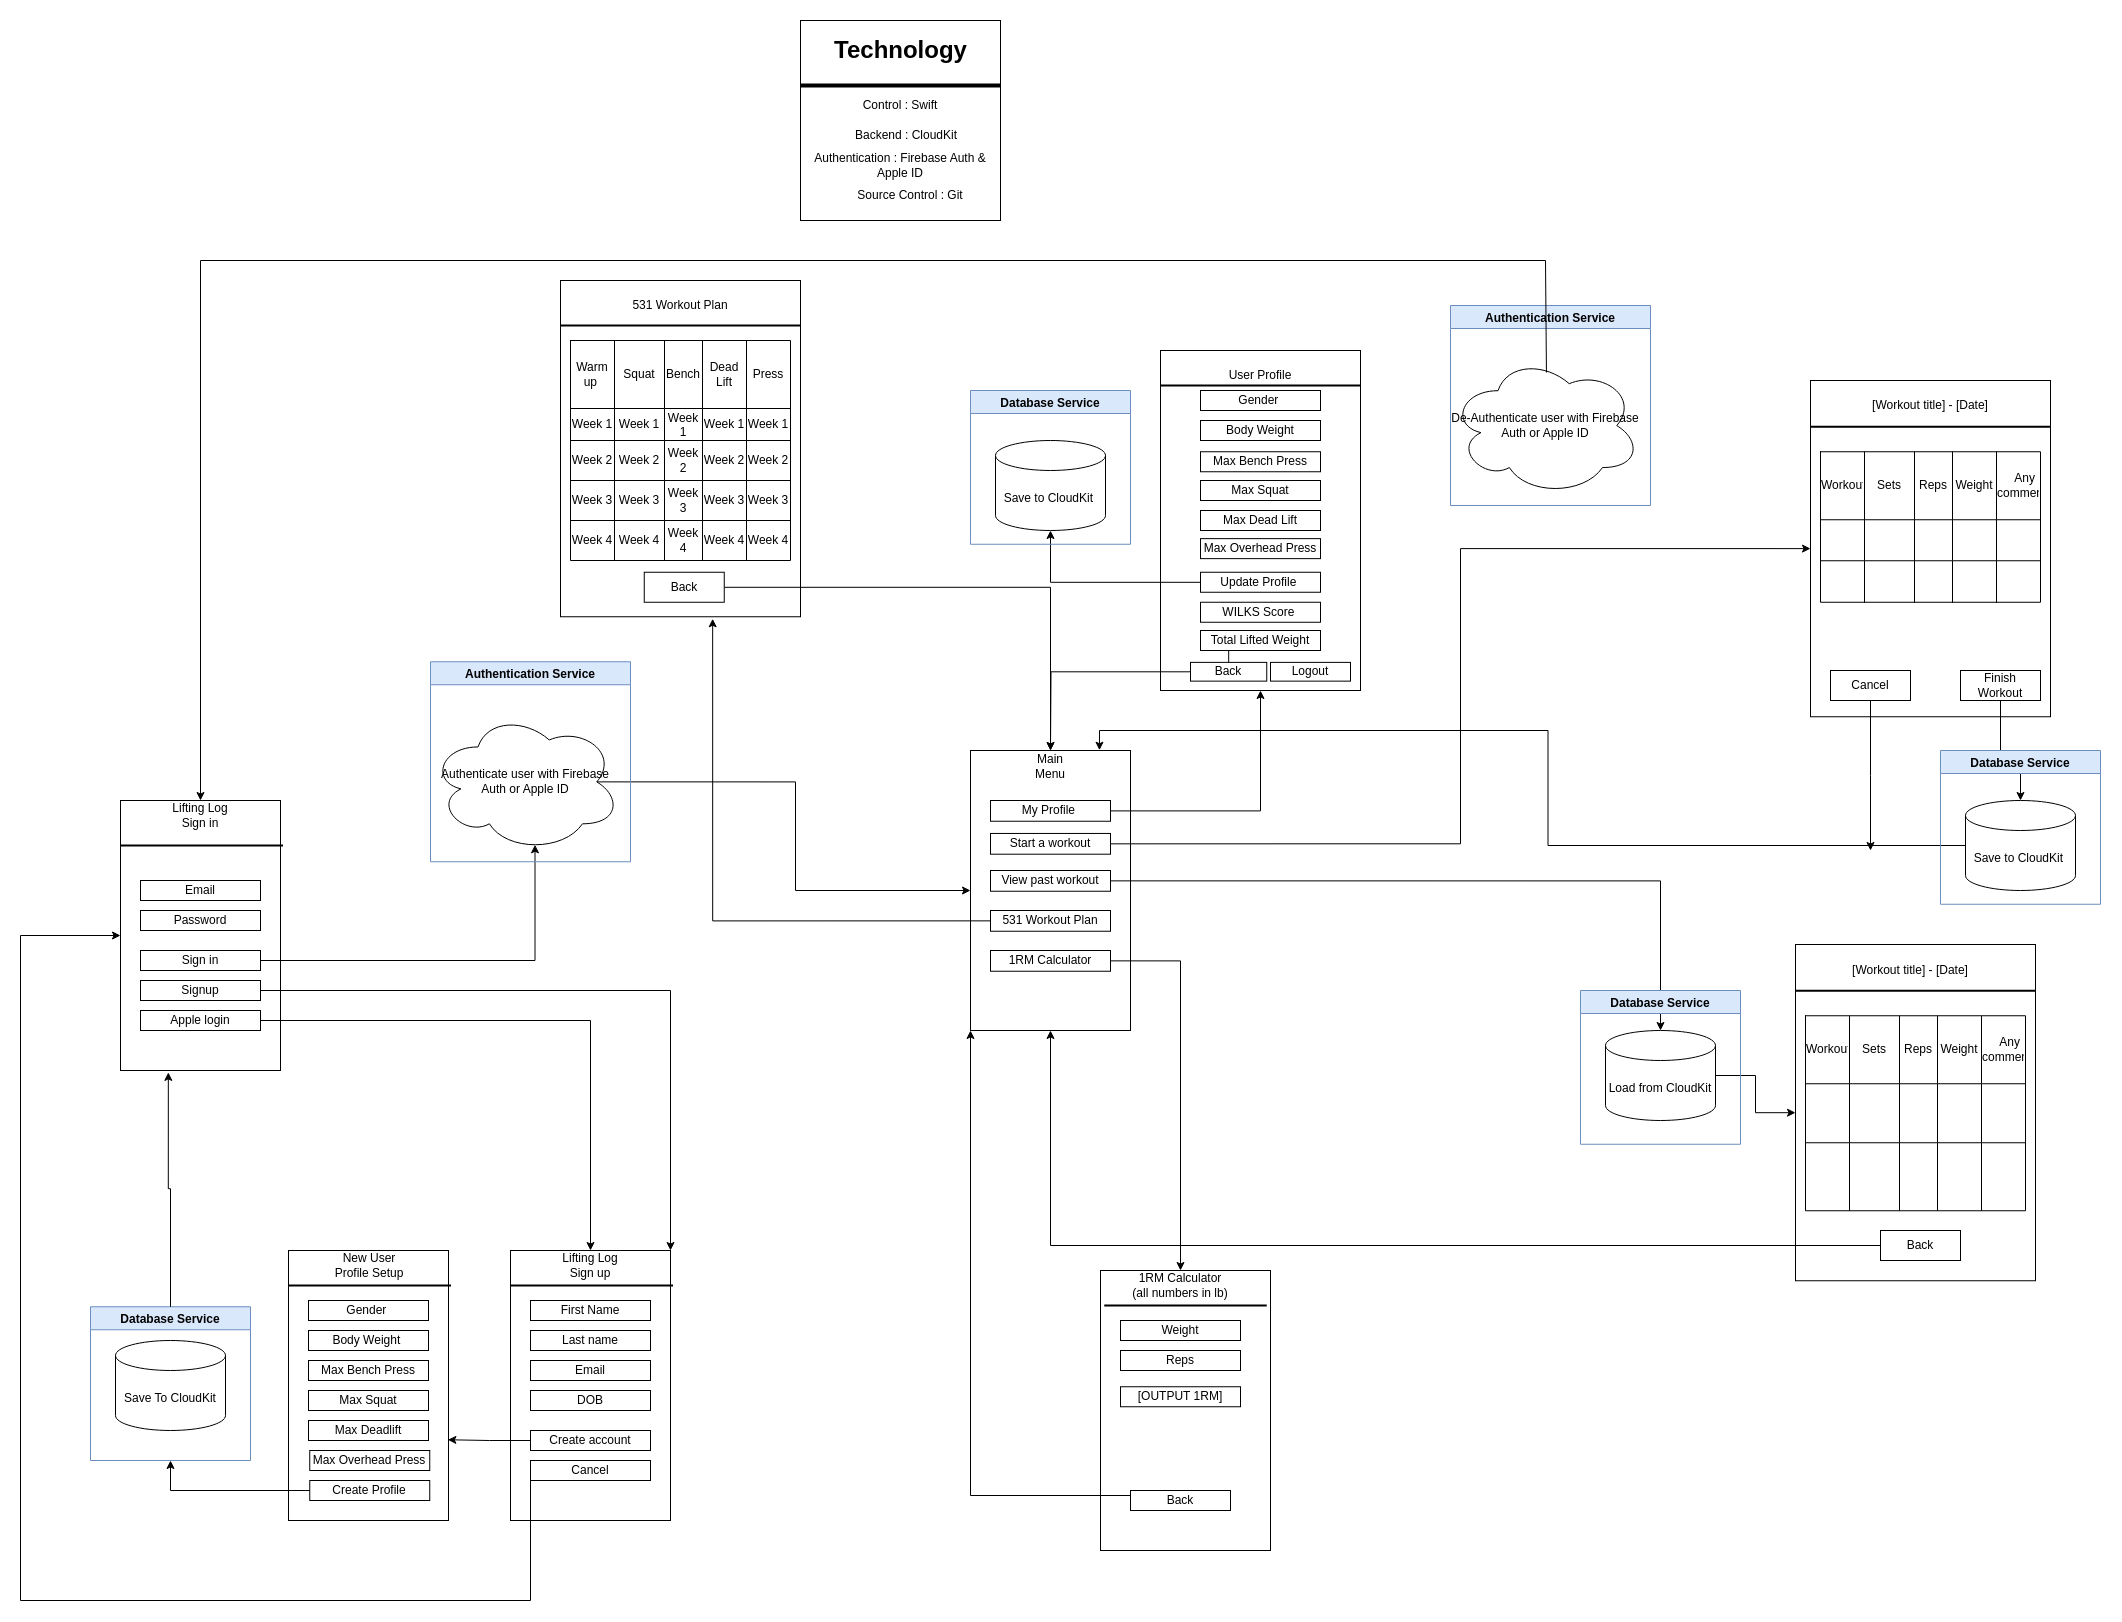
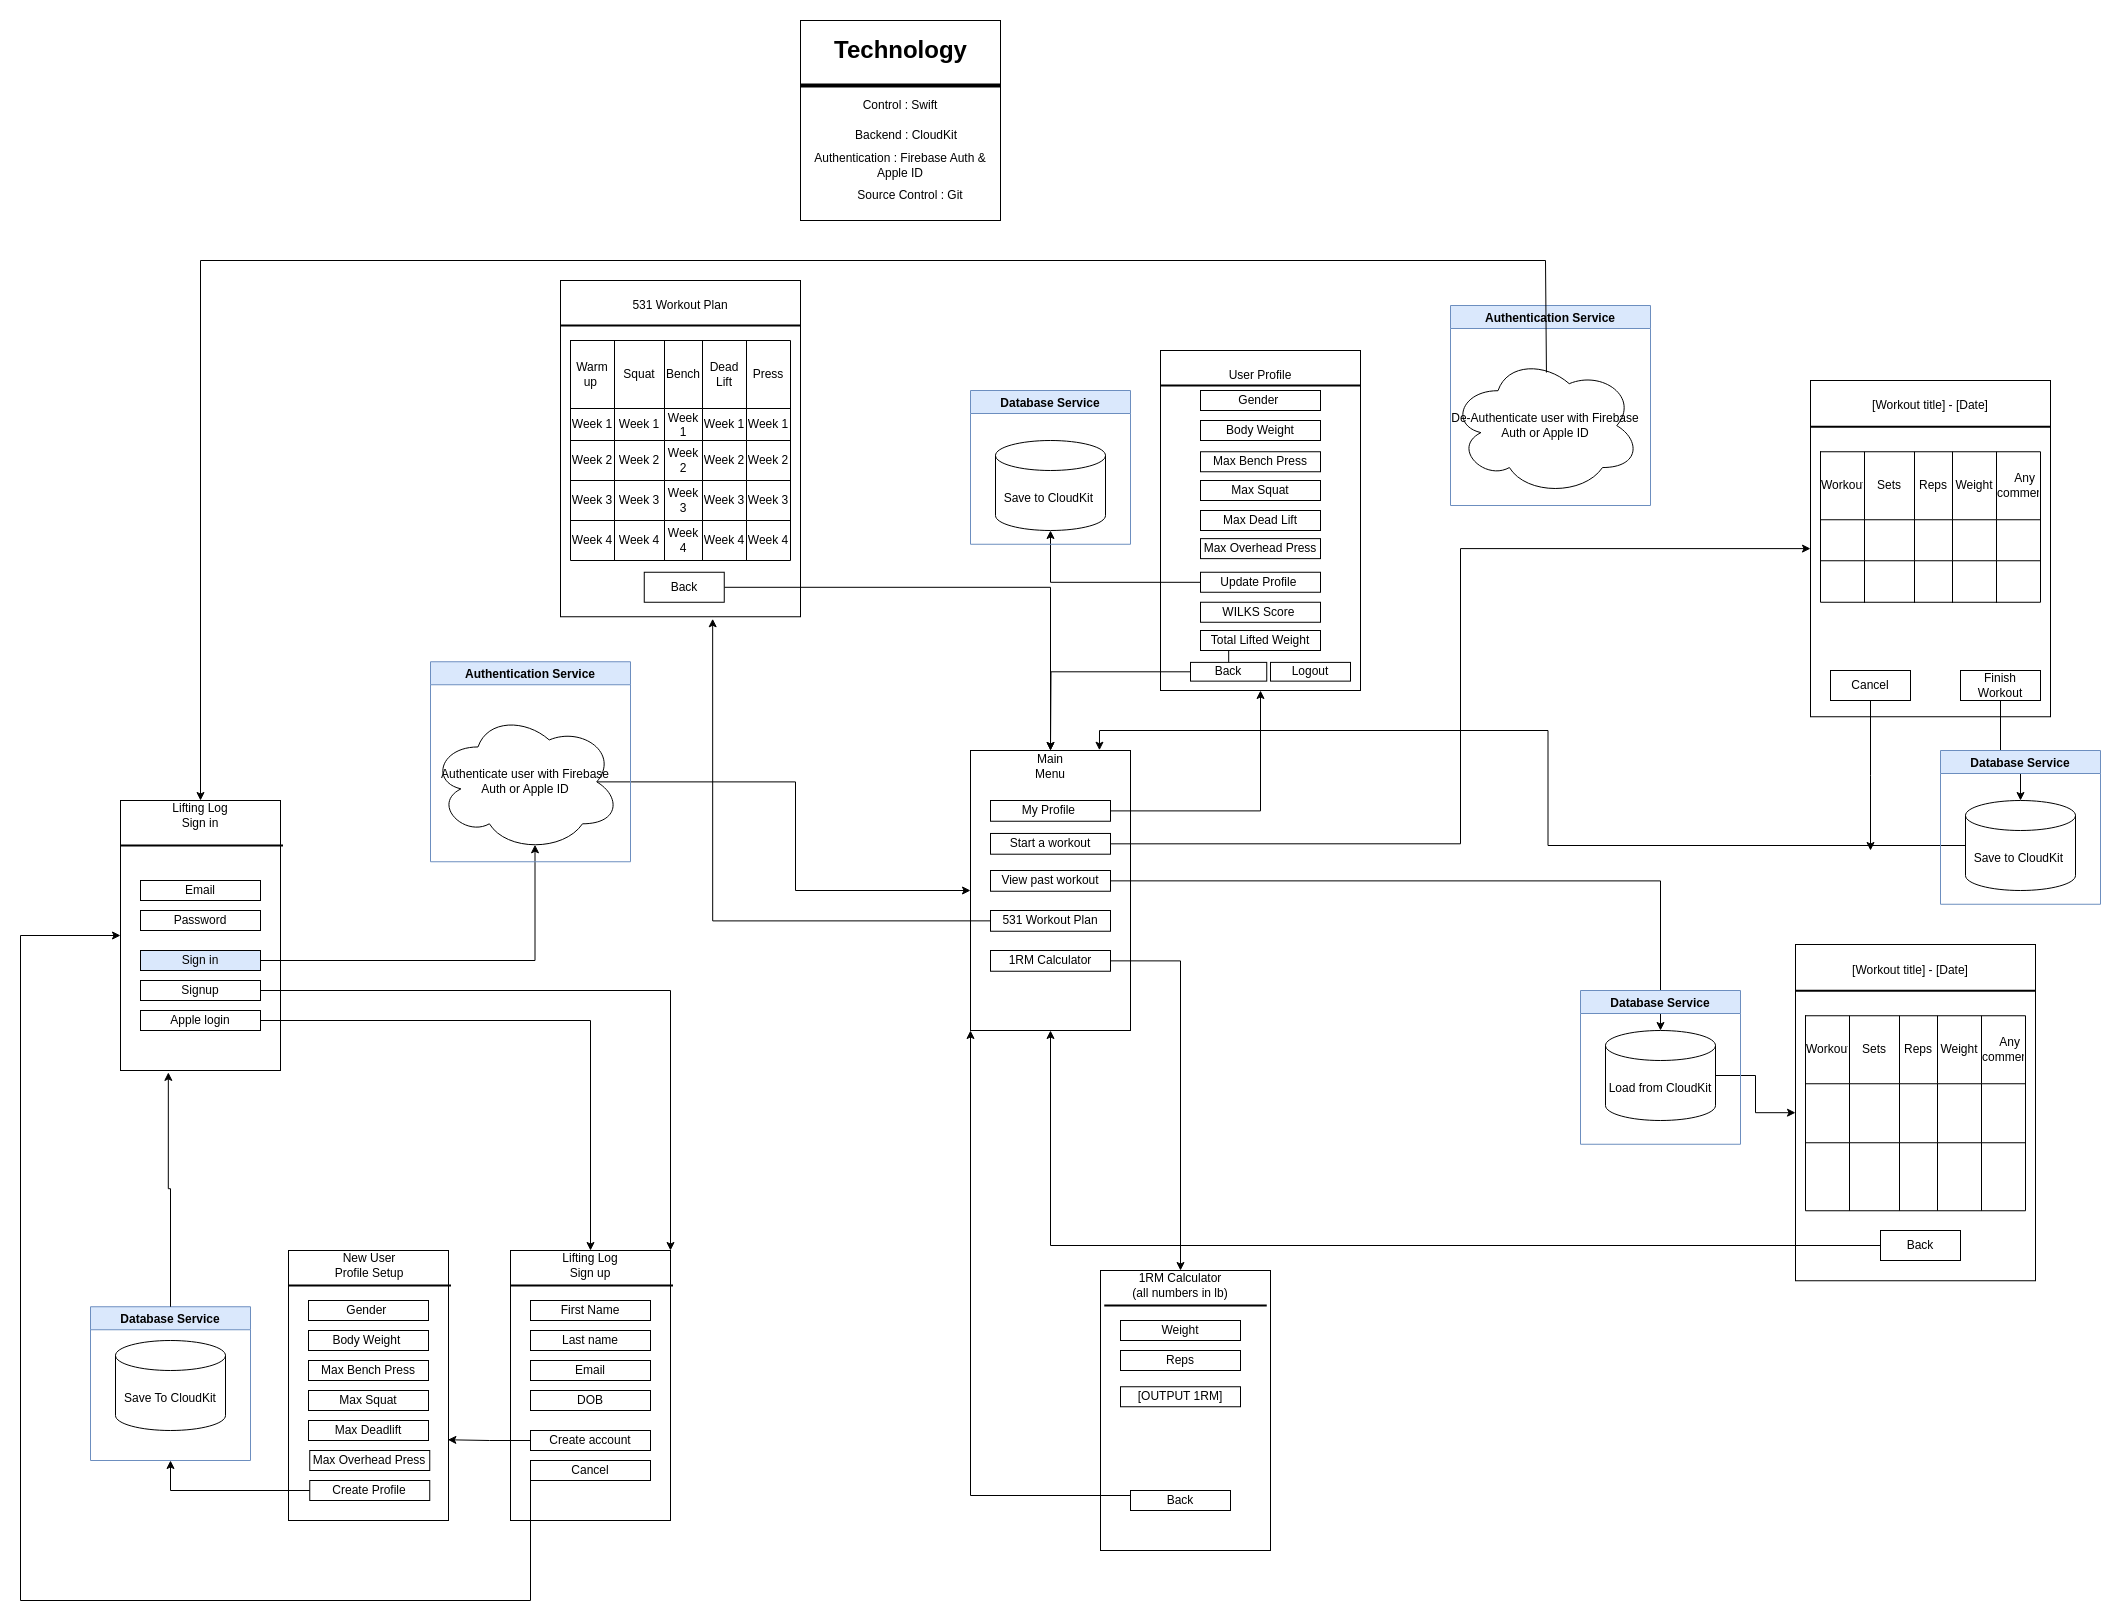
(201, 961) -> (201, 961)
